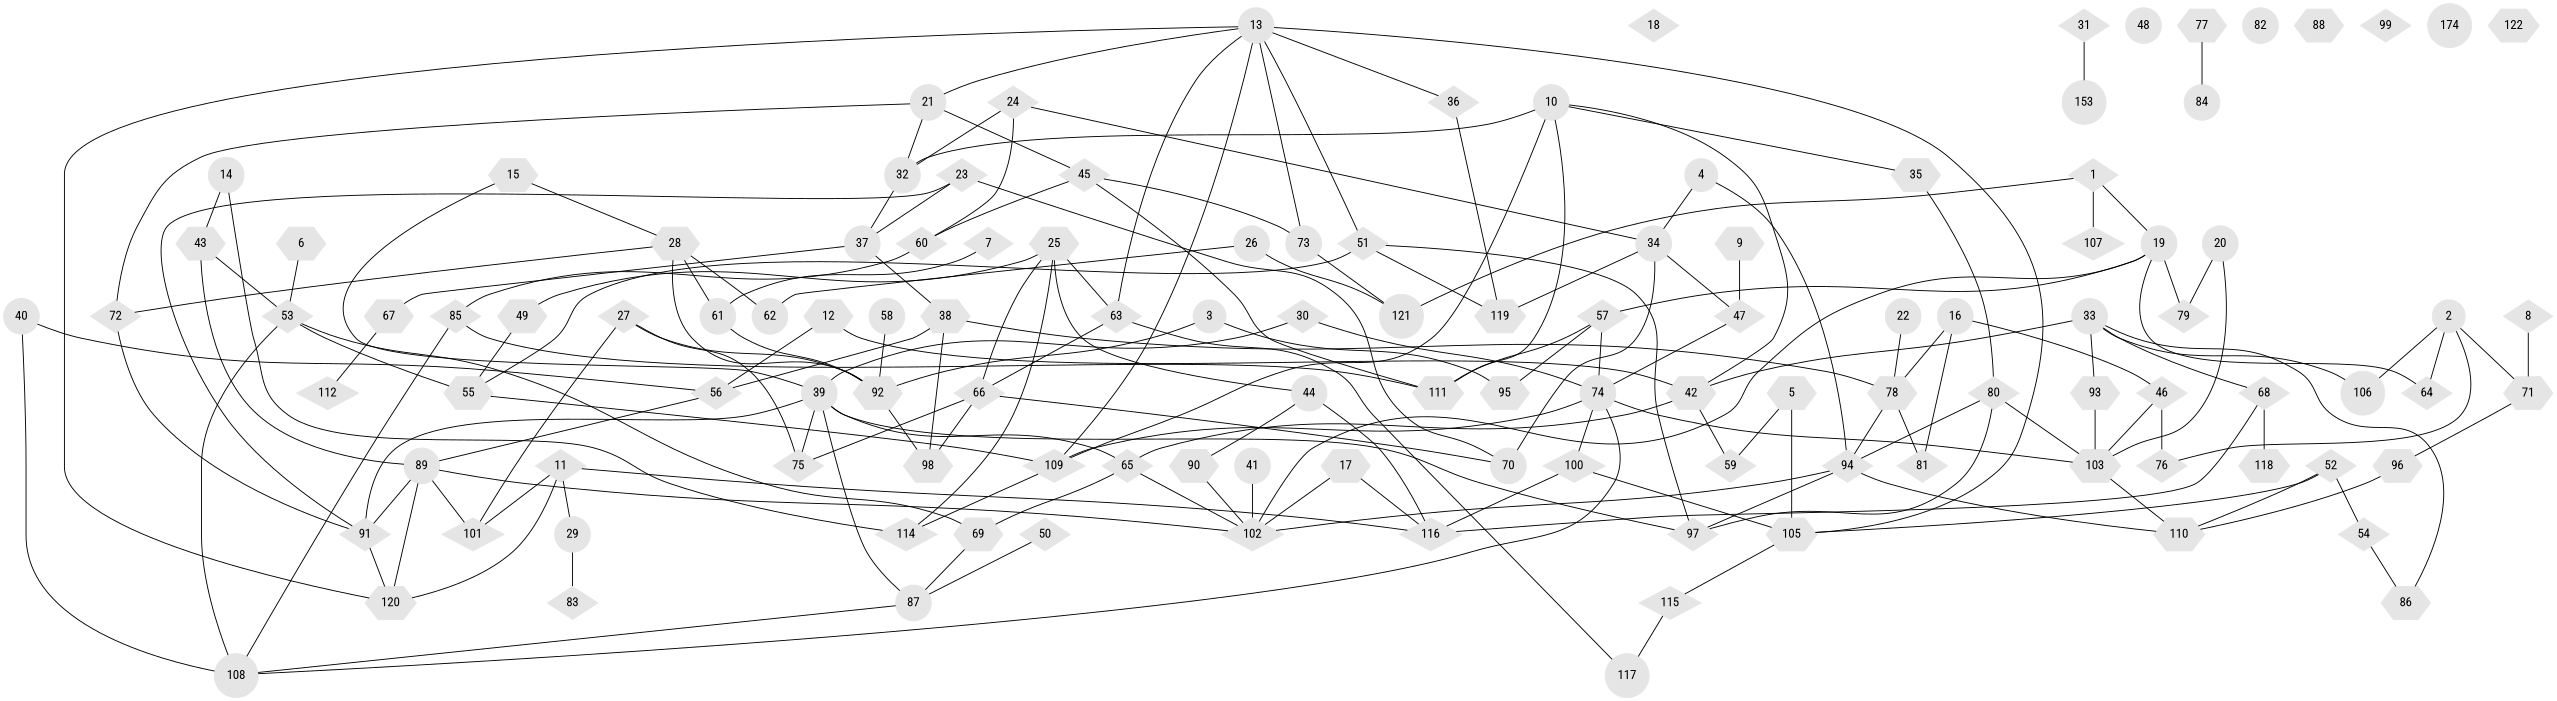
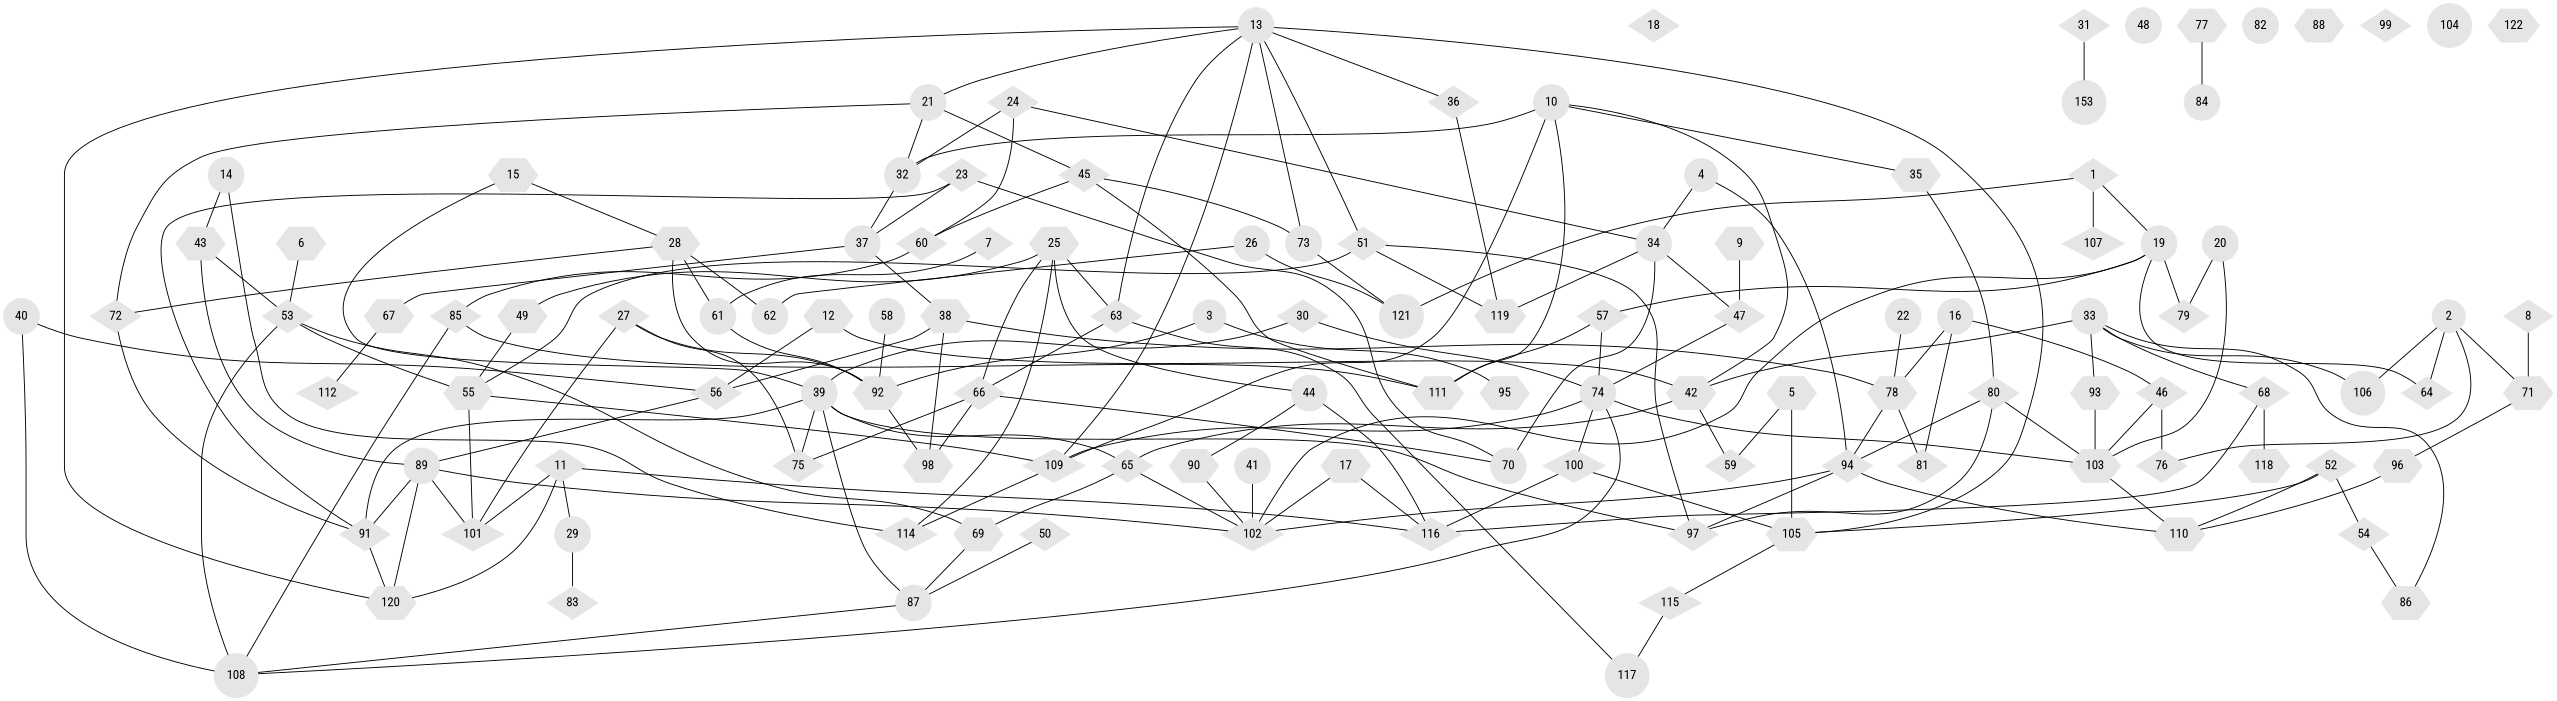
(2450, 26) -> (2450, 26)
(1556, 353) -> none
none -> (471, 464)
